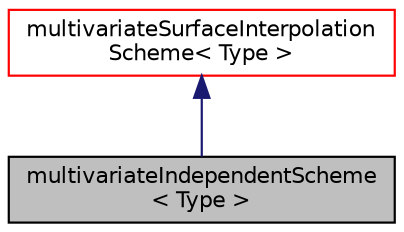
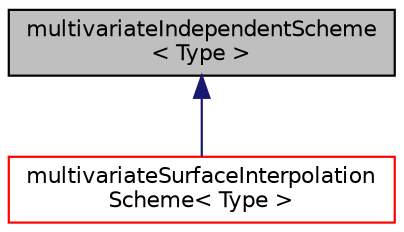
(202, 128) -> (202, 128)
